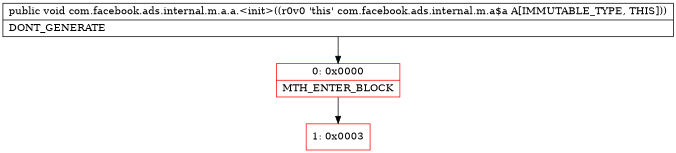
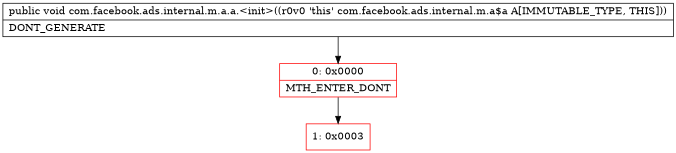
(338, 88) -> (338, 88)
